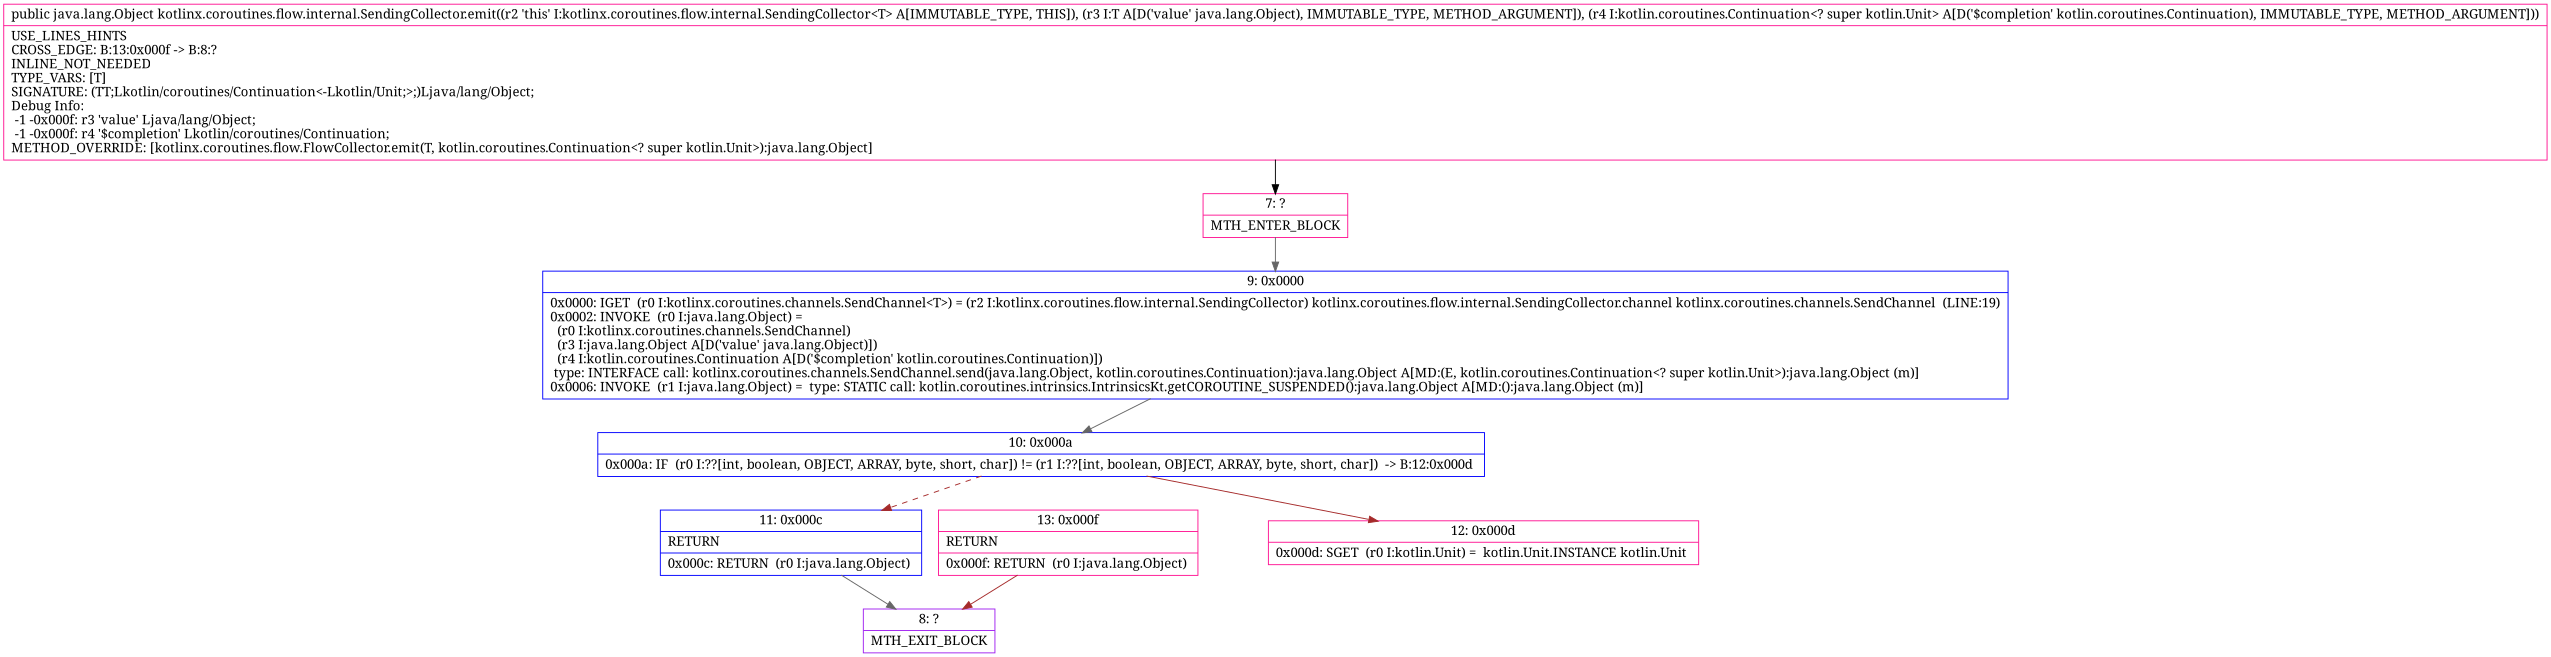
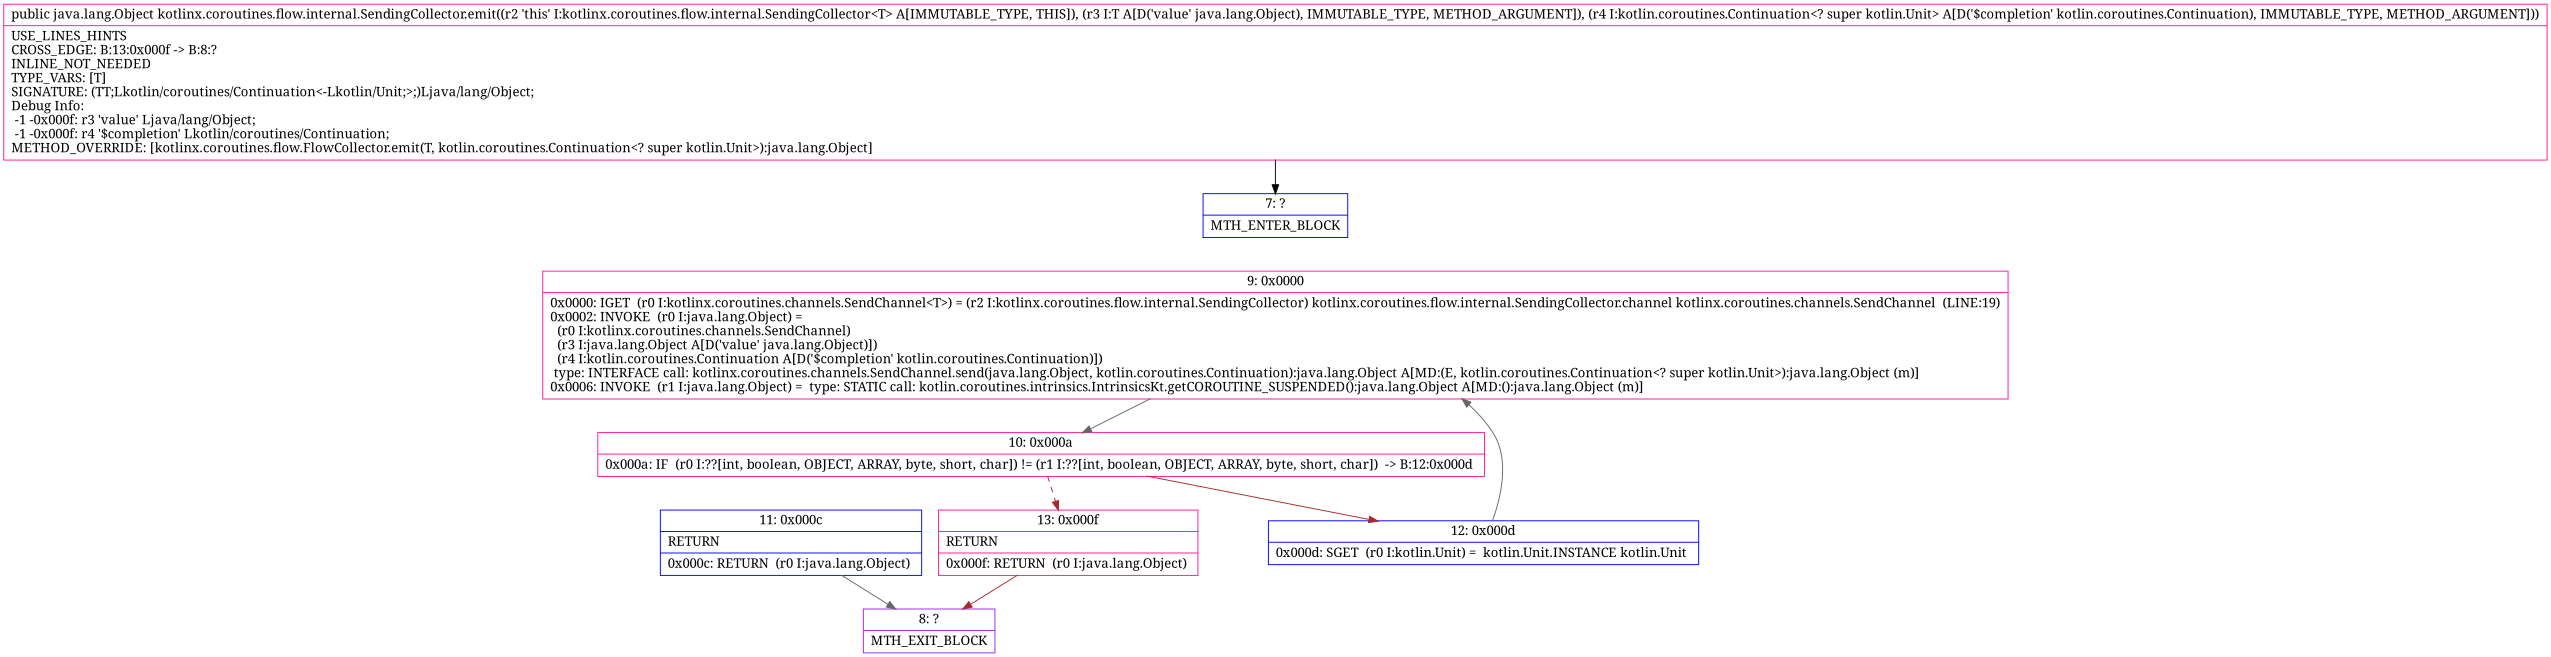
(1275, 216) -> (1275, 216)
(1275, 250) -> (1502, 458)
(1275, 335) -> (1275, 335)
(1041, 455) -> (1041, 455)
(936, 492) -> (1052, 489)
(1484, 543) -> (1484, 543)
